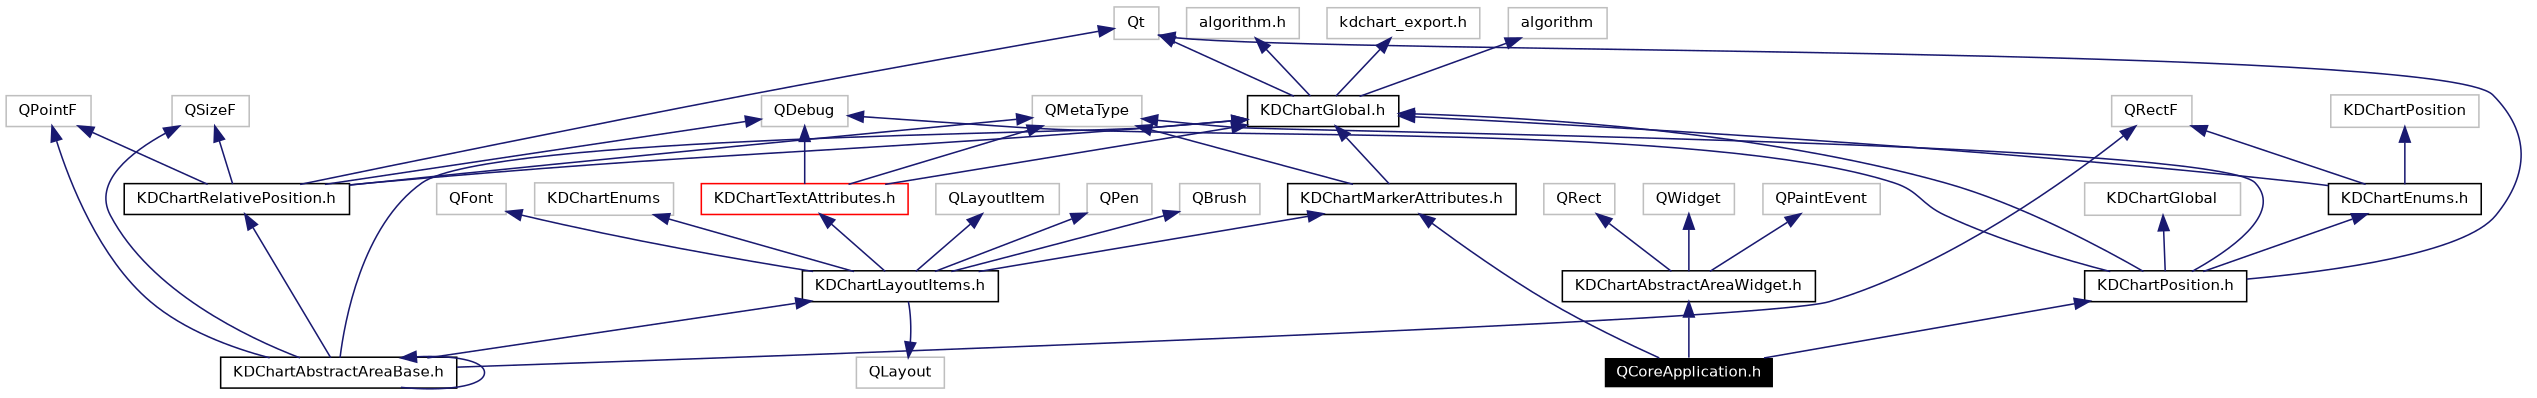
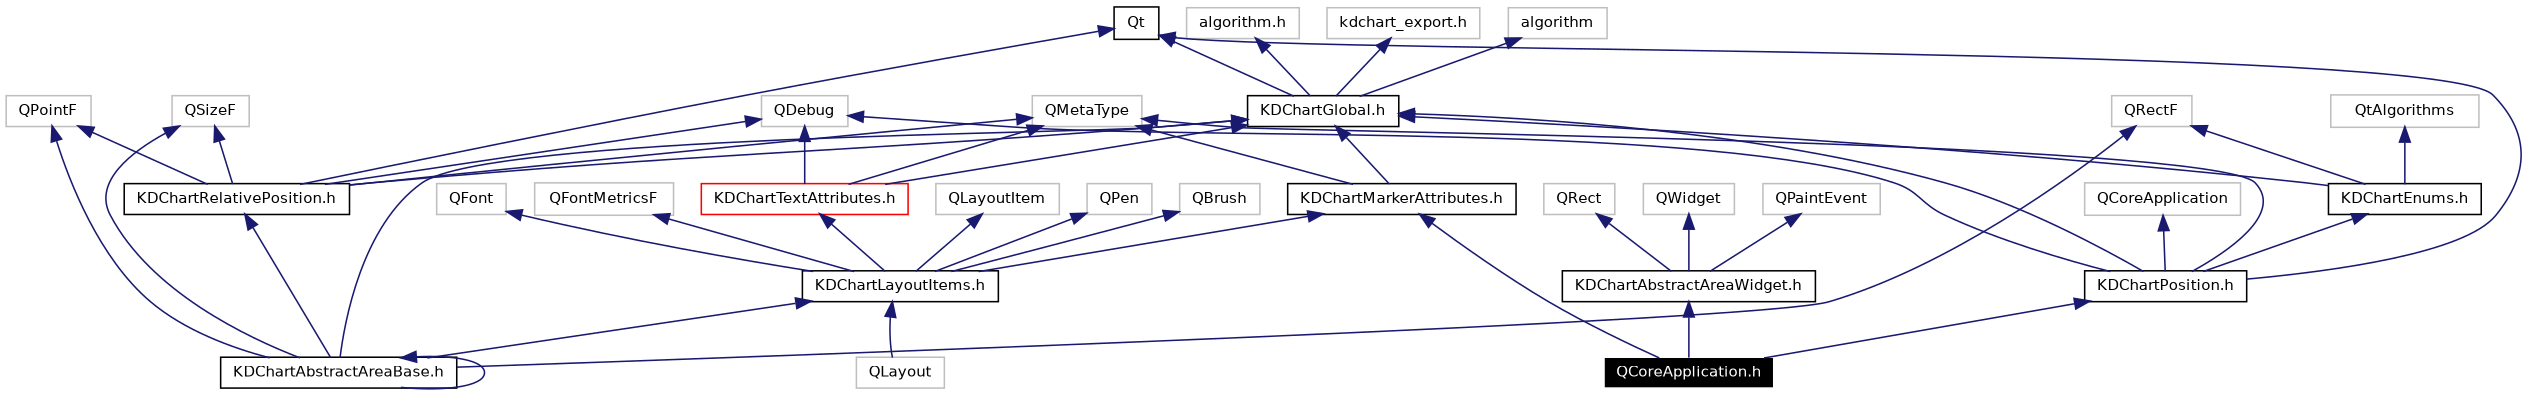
(1136, 23) -> (1136, 23)
(2405, 111) -> (2405, 111)
(604, 199) -> (604, 199)
(2163, 199) -> (2163, 199)
(911, 322) -> (890, 337)
